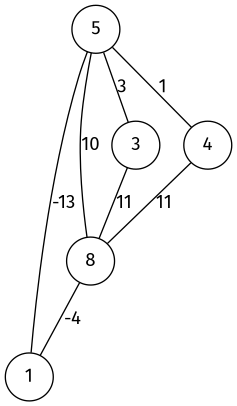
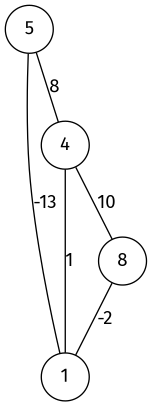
(163, 87) -> (55, 87)
(80, 145) -> none
(136, 145) -> none
(164, 203) -> (107, 203)
none -> (65, 261)
(73, 319) -> (105, 319)
